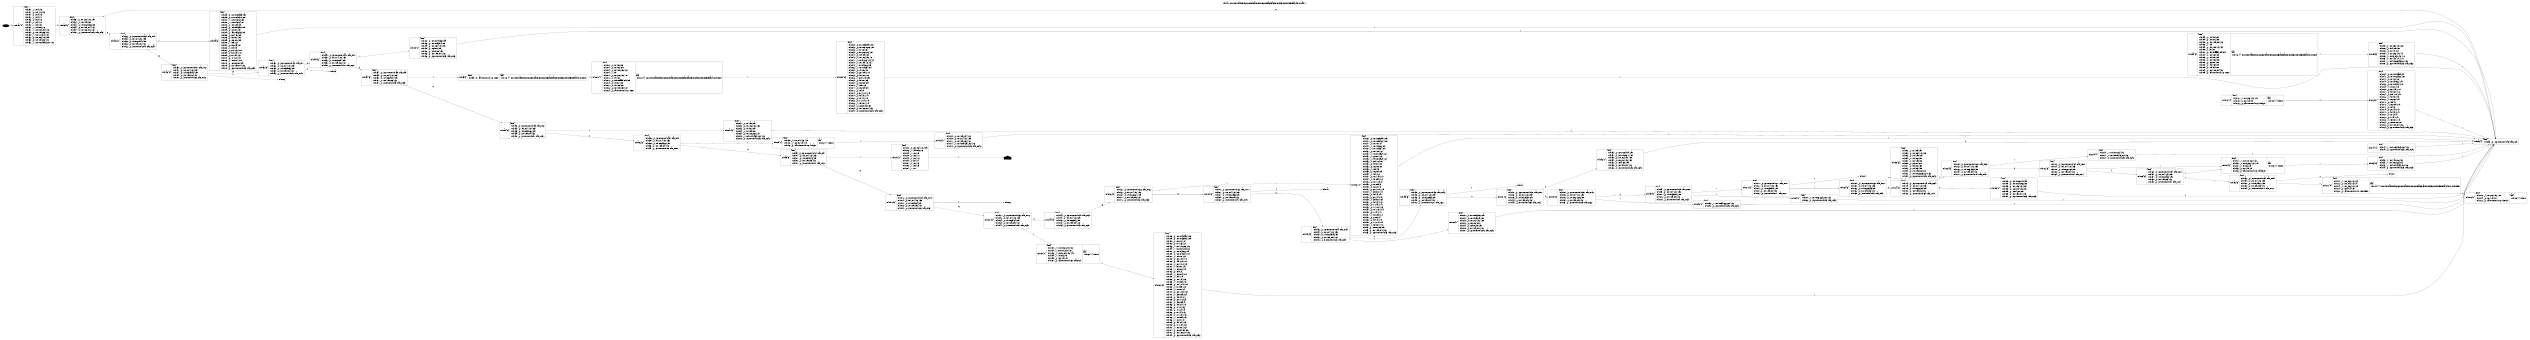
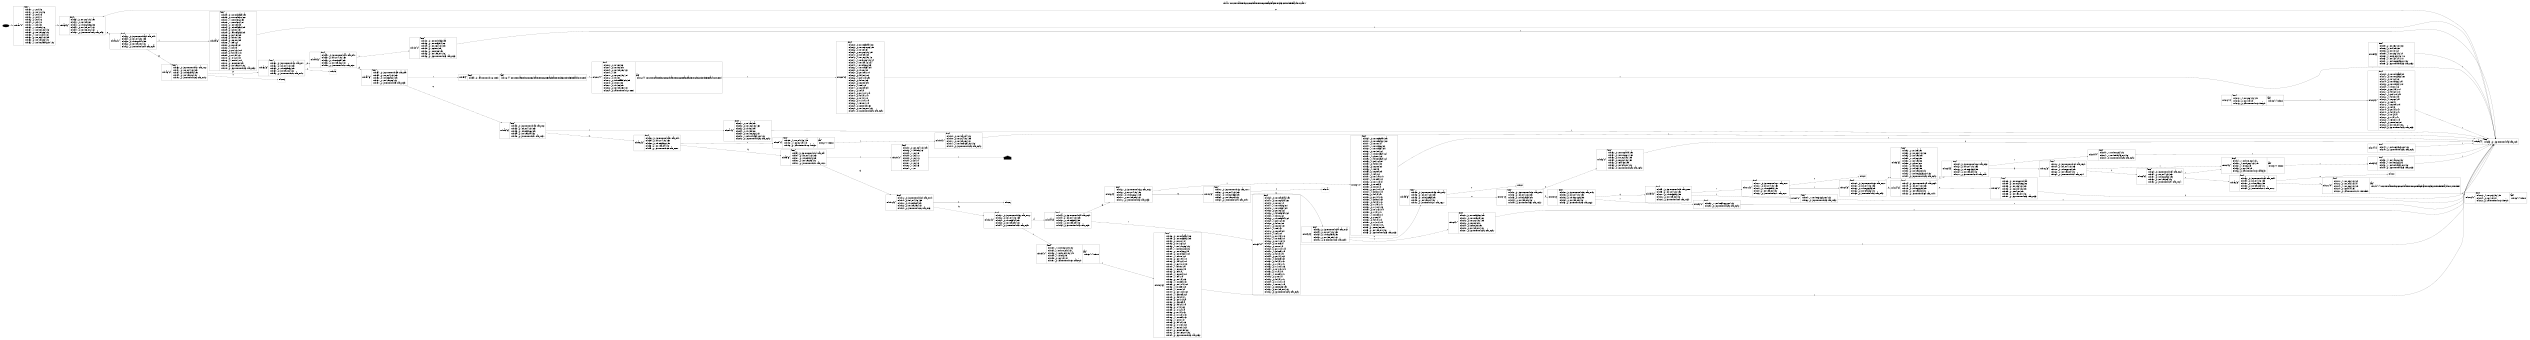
(2253, 54) -> none
none -> (1276, 245)
